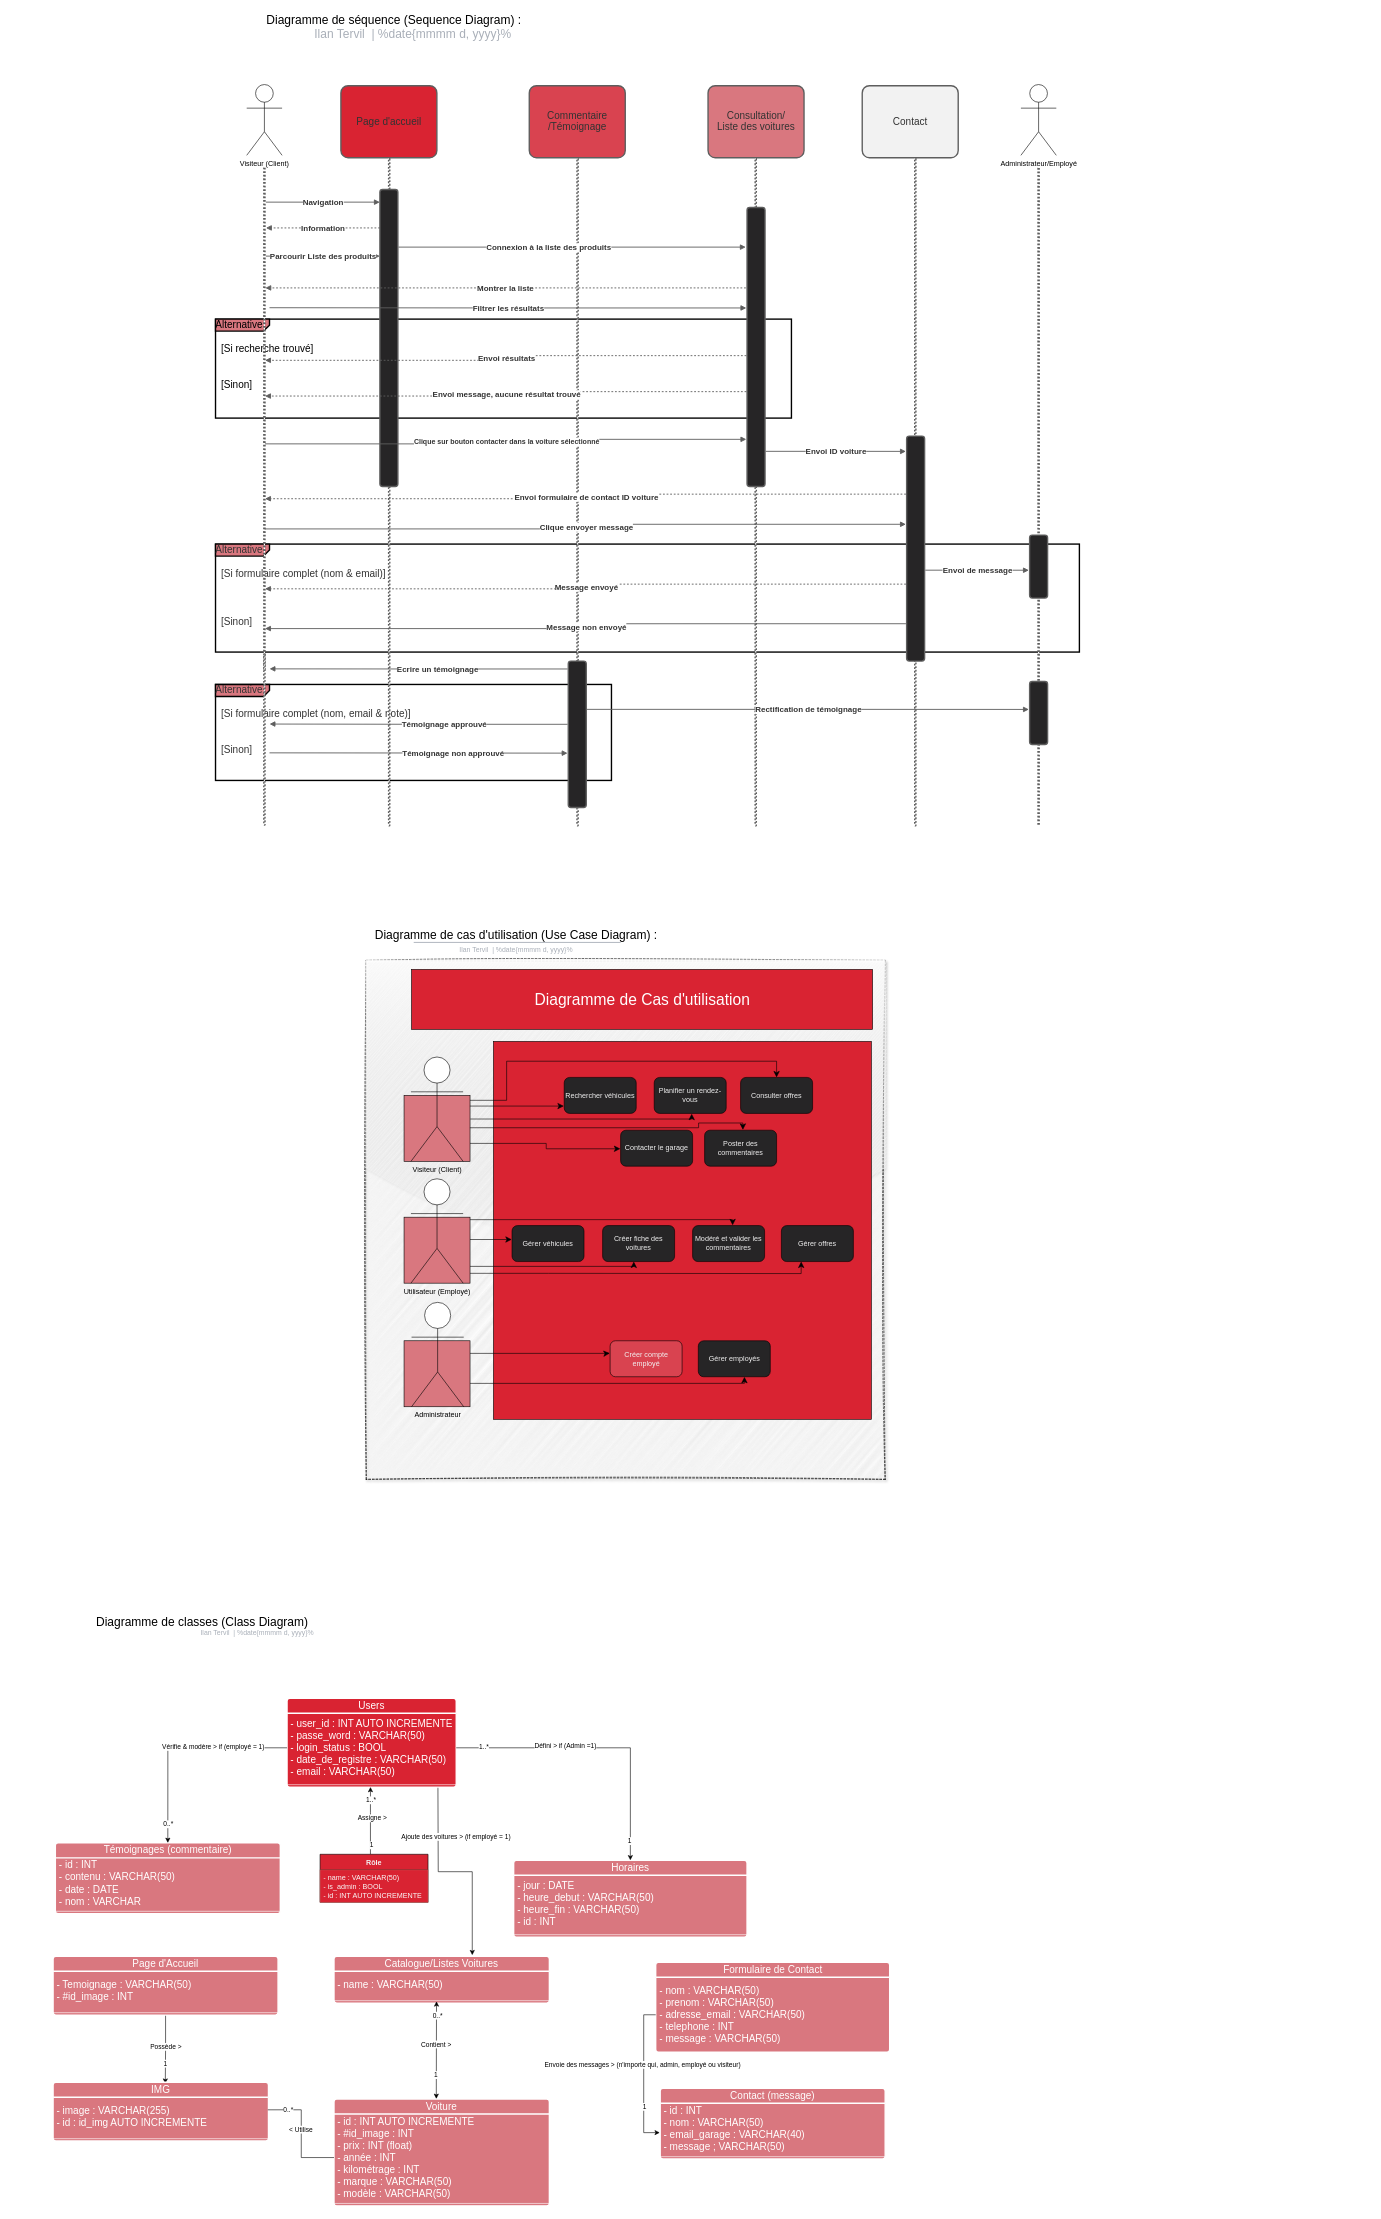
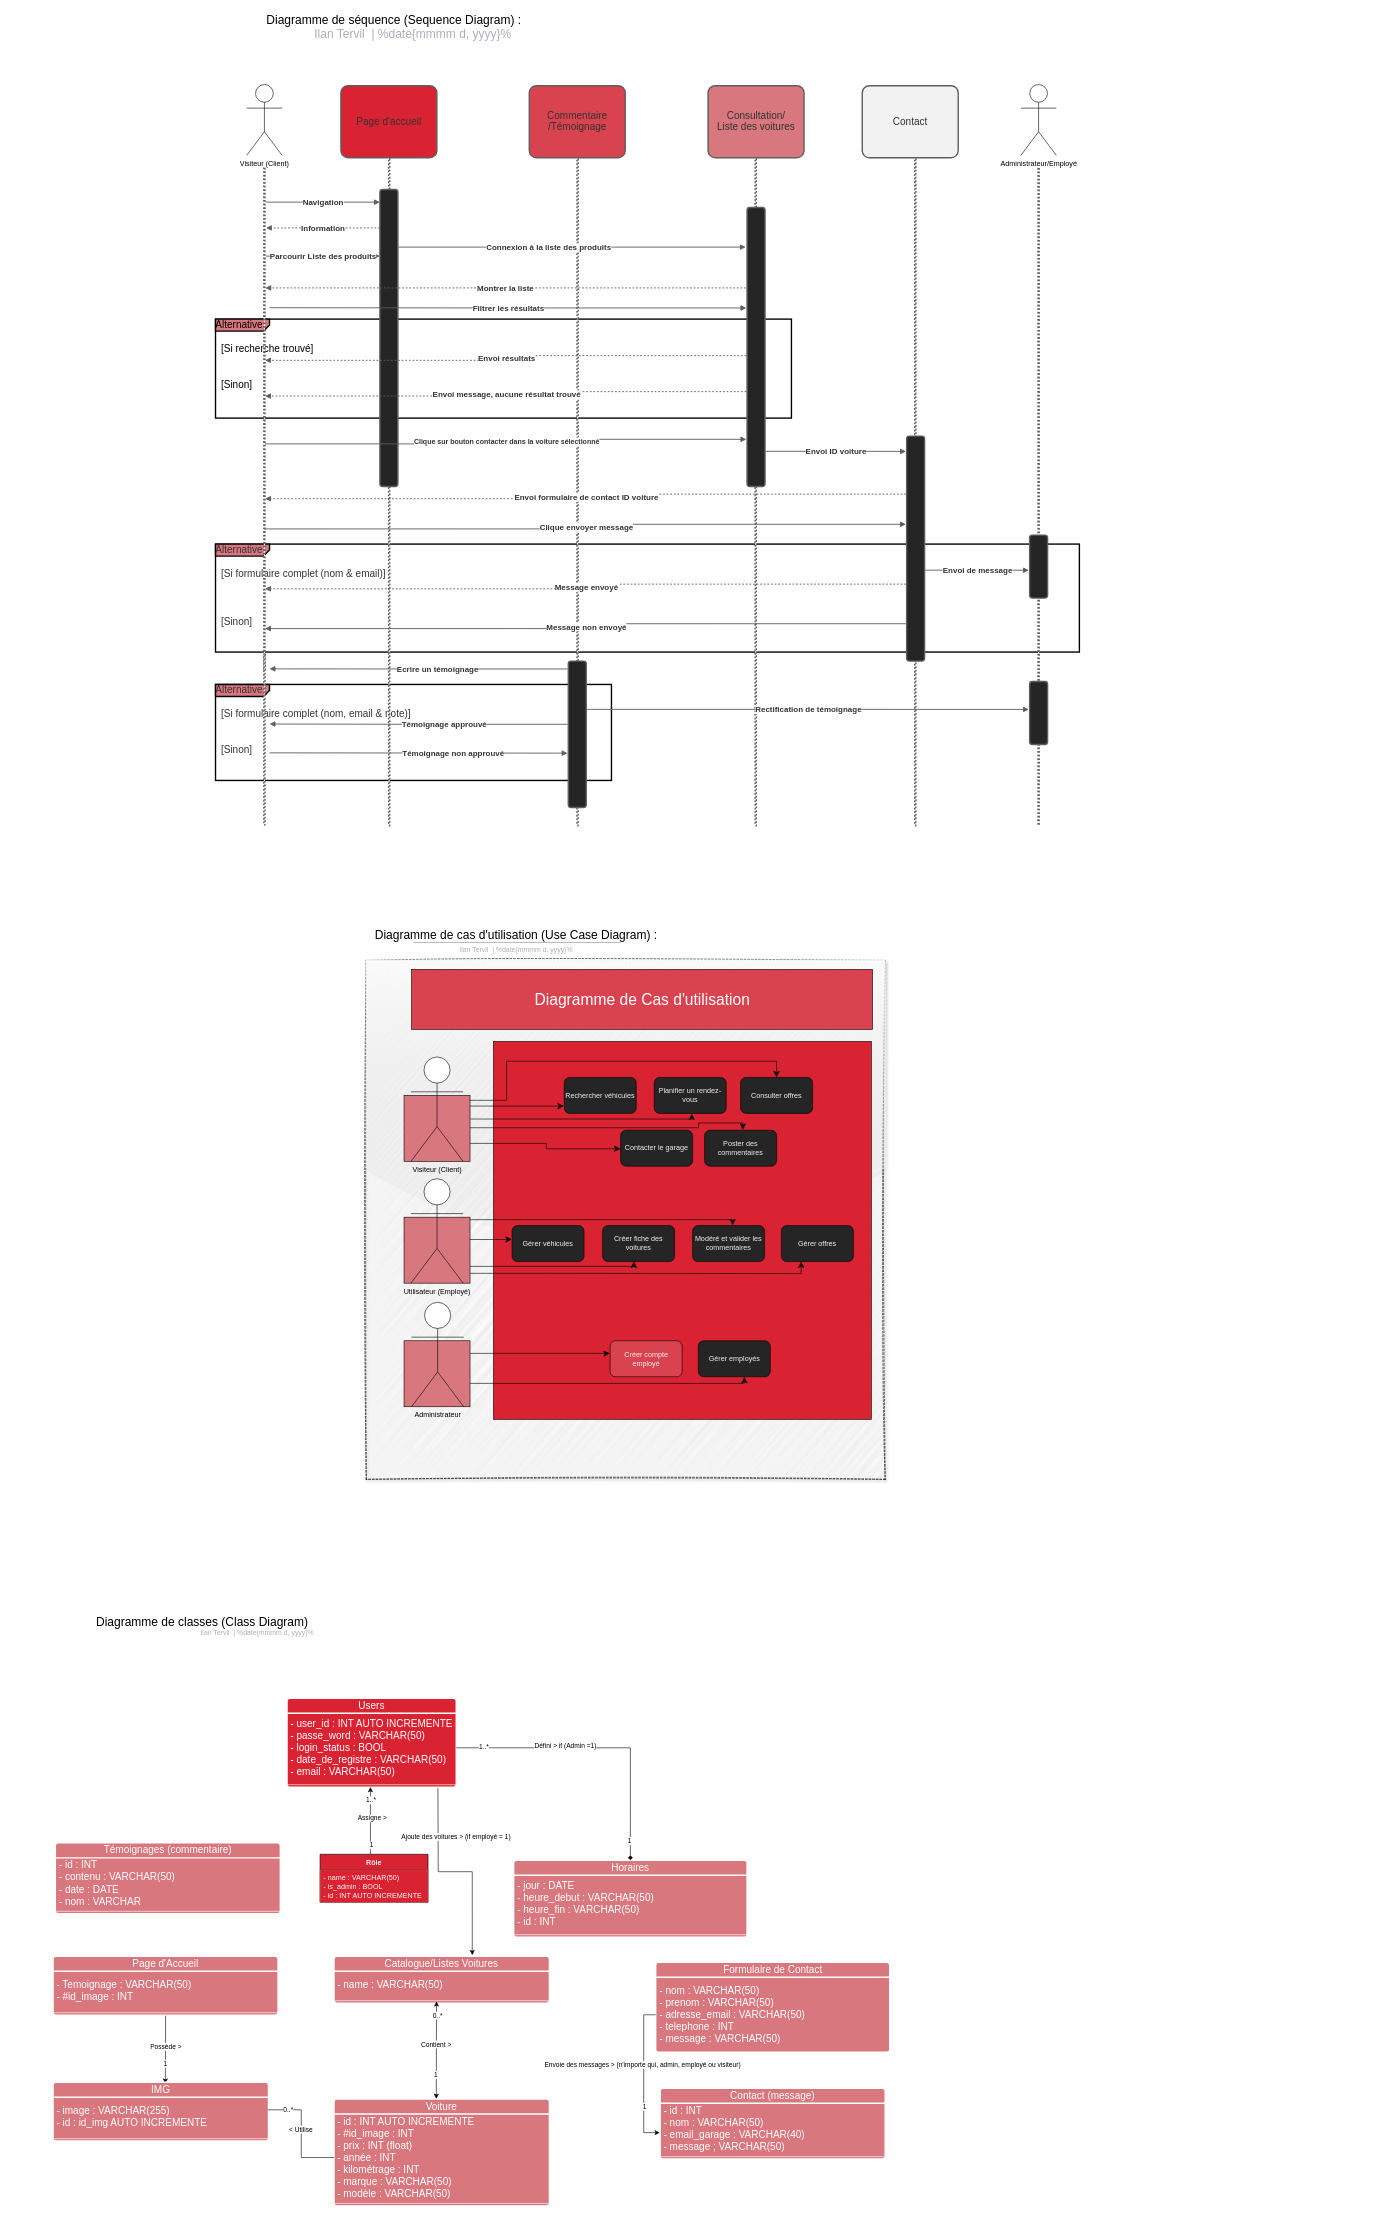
(642, 999) -> (642, 999)
(216, 1748) -> none
(630, 1854) -> (630, 1854)
